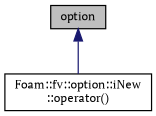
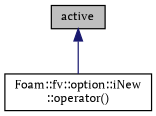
(78, 17) -> (78, 17)
